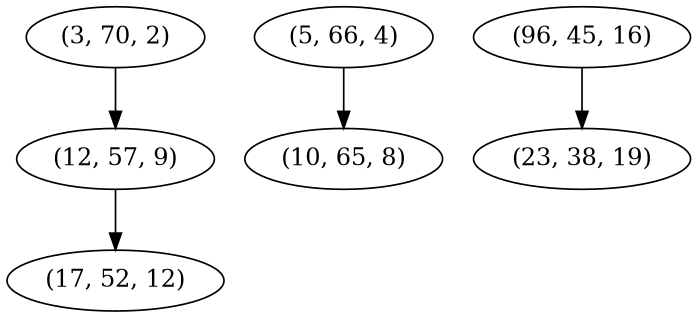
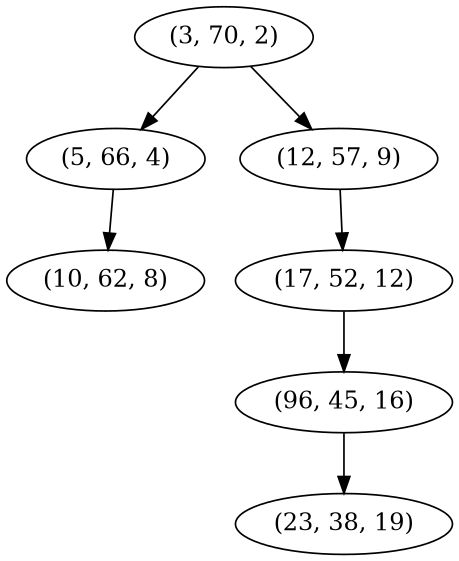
none -> (176, 92)
(344, 159) -> (106, 281)
none -> (344, 333)
